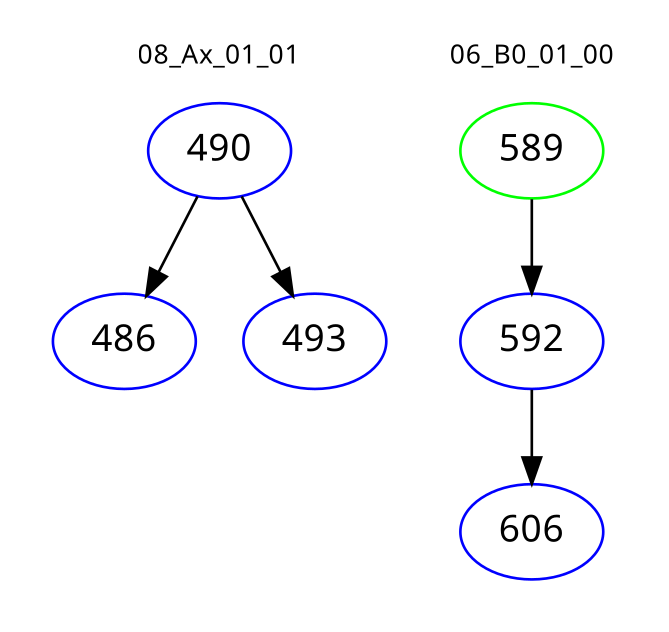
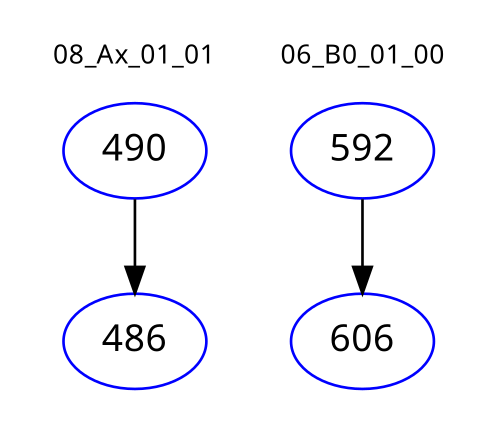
(532, 151) -> none
(315, 341) -> none
